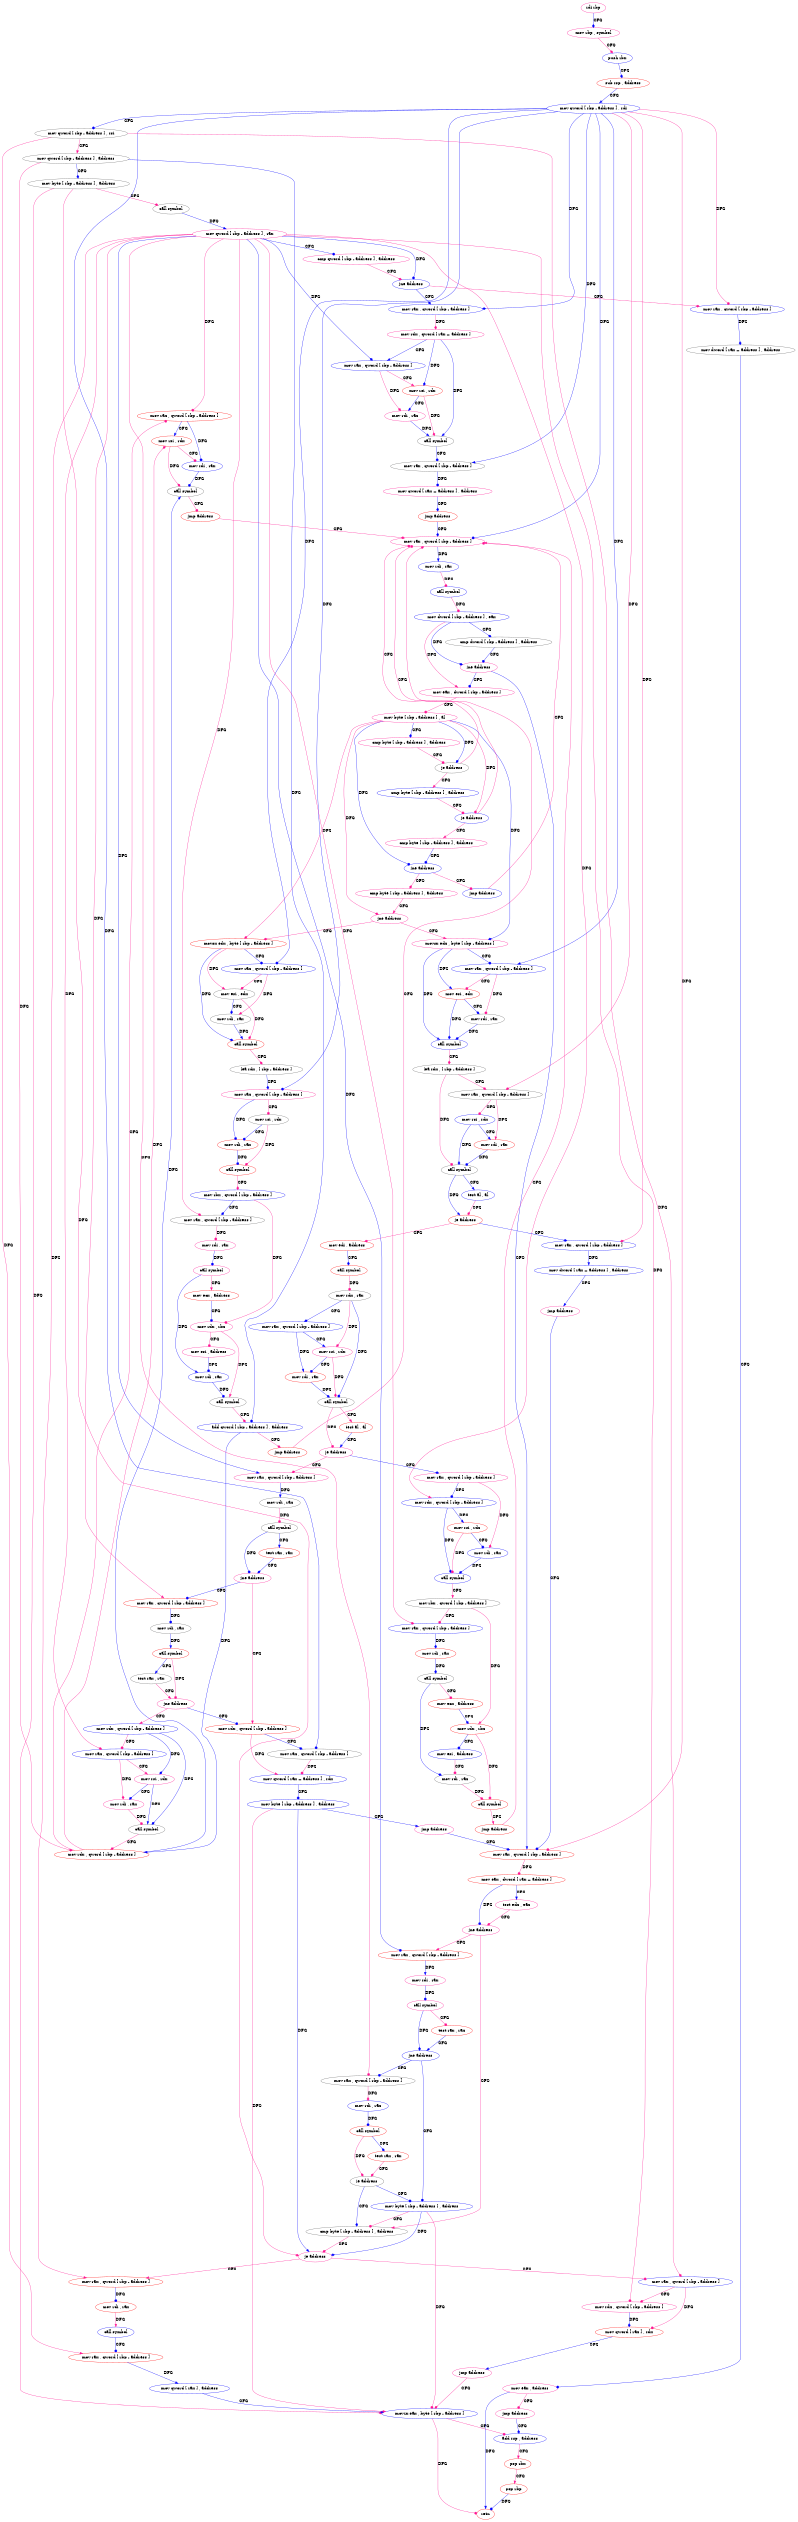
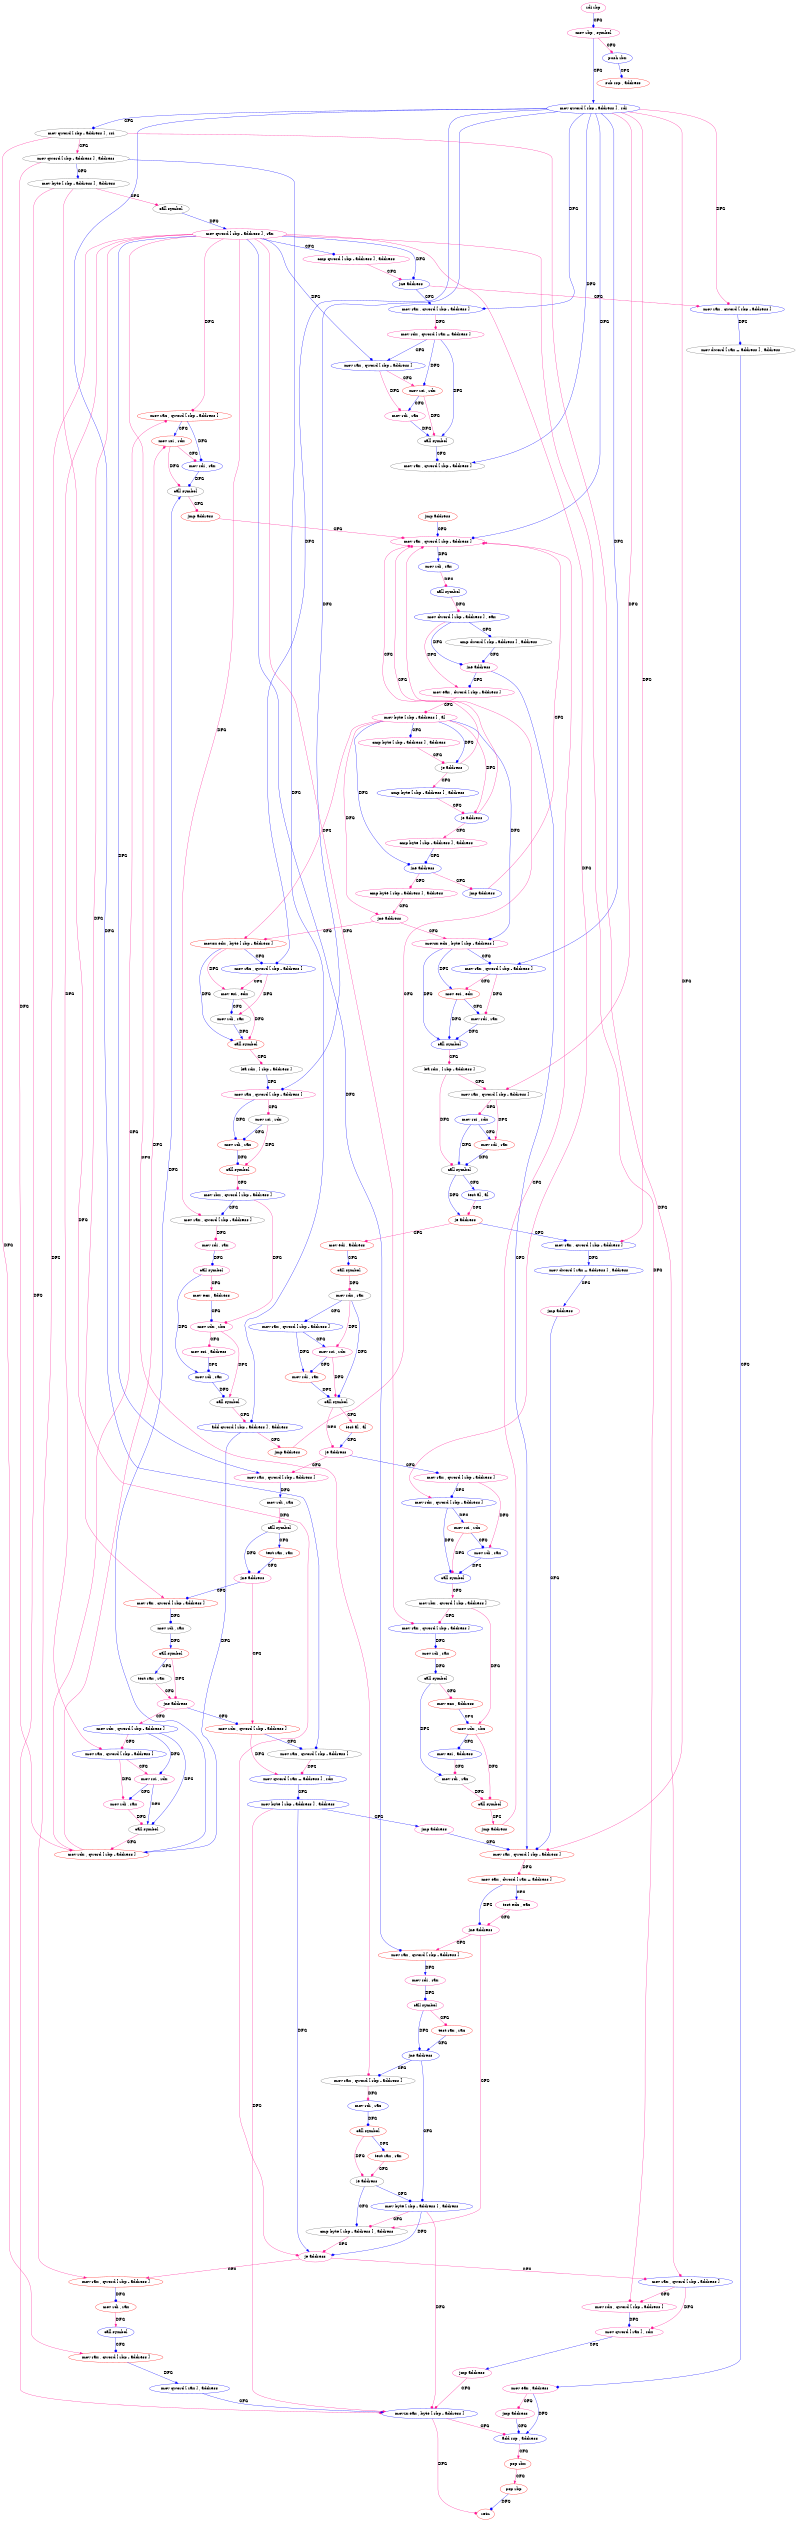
(609, 95) -> (593, 69)
(438, 491) -> none
(629, 2332) -> (629, 2332)
(486, 2442) -> (538, 2414)
